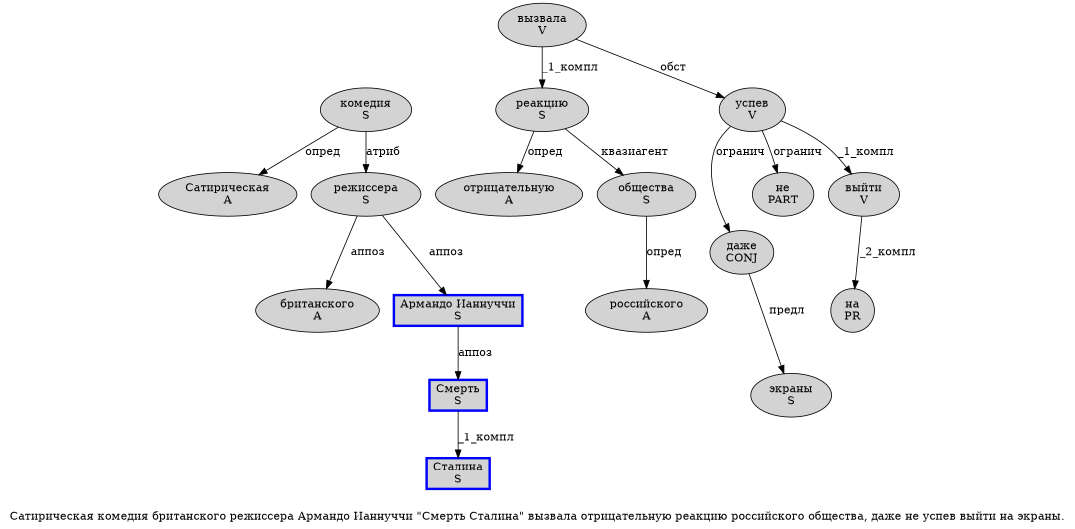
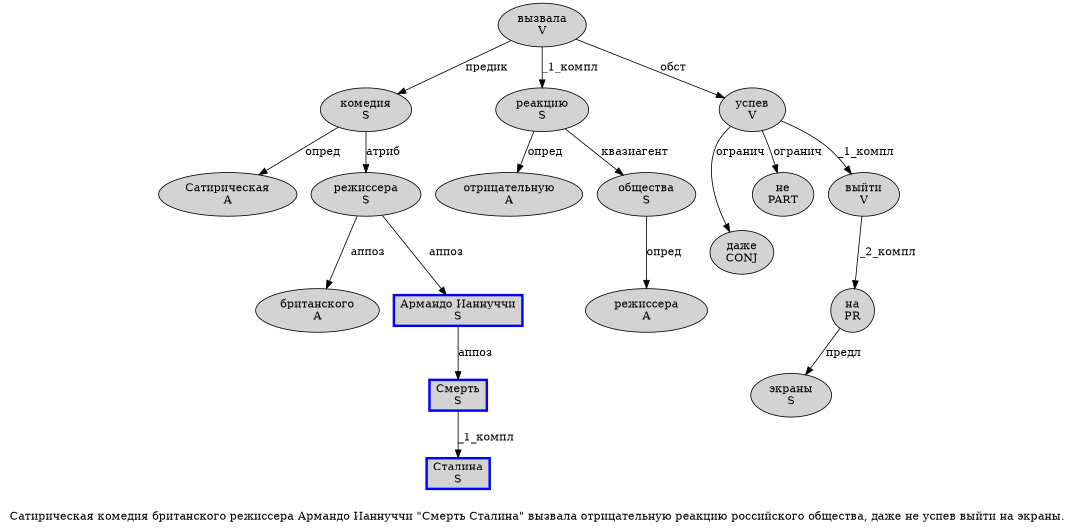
none -> (458, 66)
(646, 310) -> (646, 310)
(765, 320) -> (825, 348)
